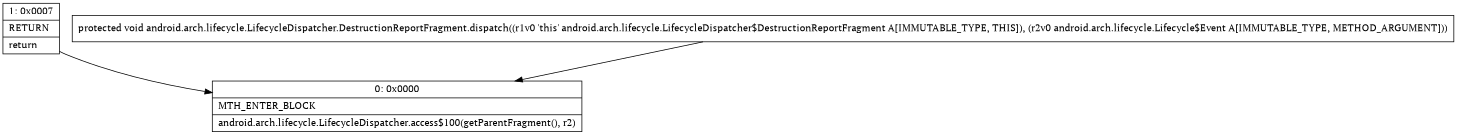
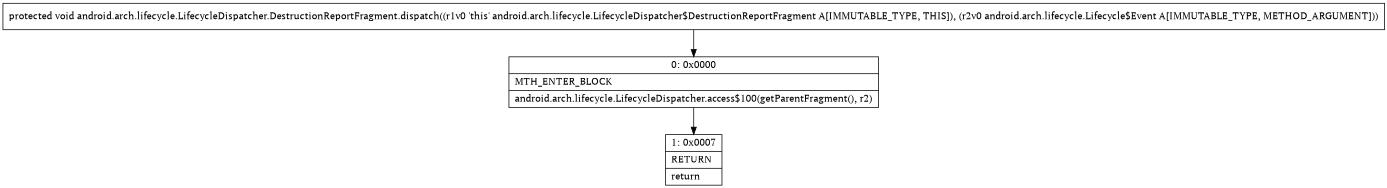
(131, 76) -> (694, 117)
